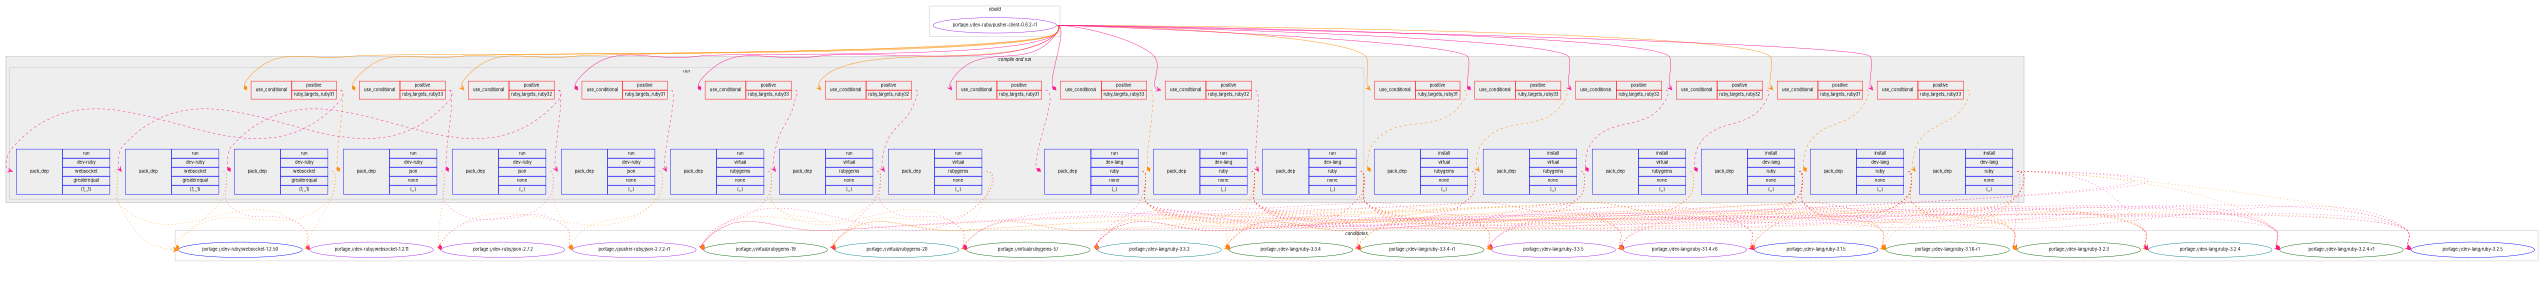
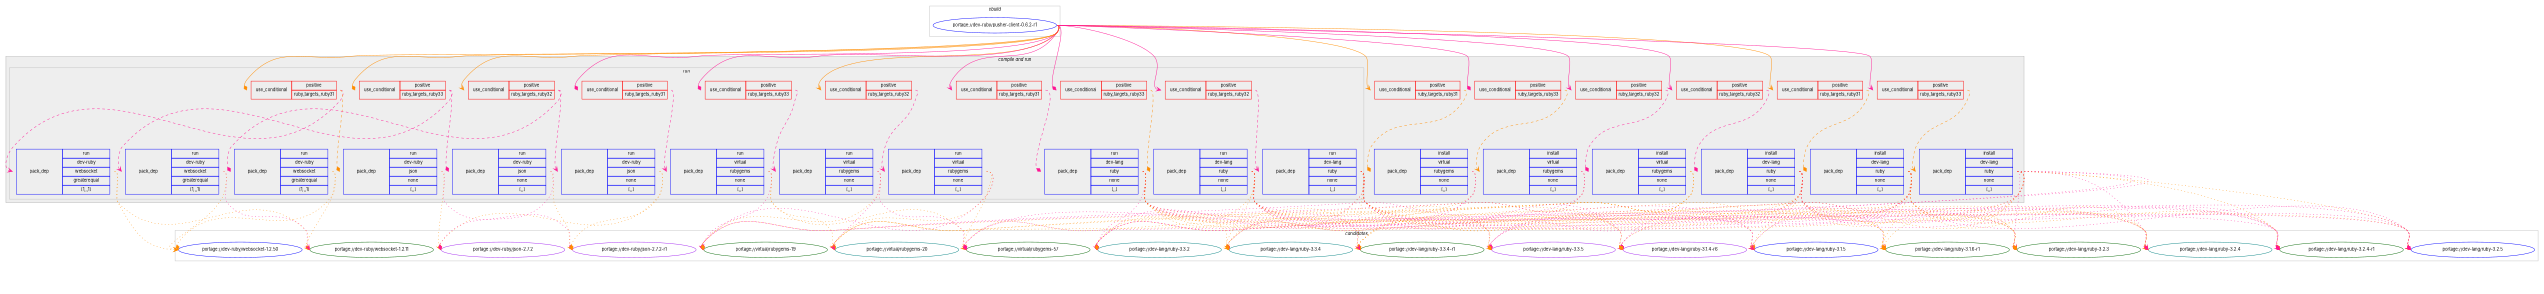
(995, 25) -> (995, 25)
(372, 250) -> (372, 250)
(634, 250) -> (634, 250)
(1291, 250) -> (1291, 250)
